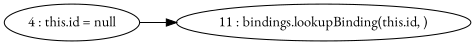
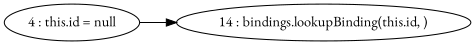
(324, 23) -> (324, 23)
